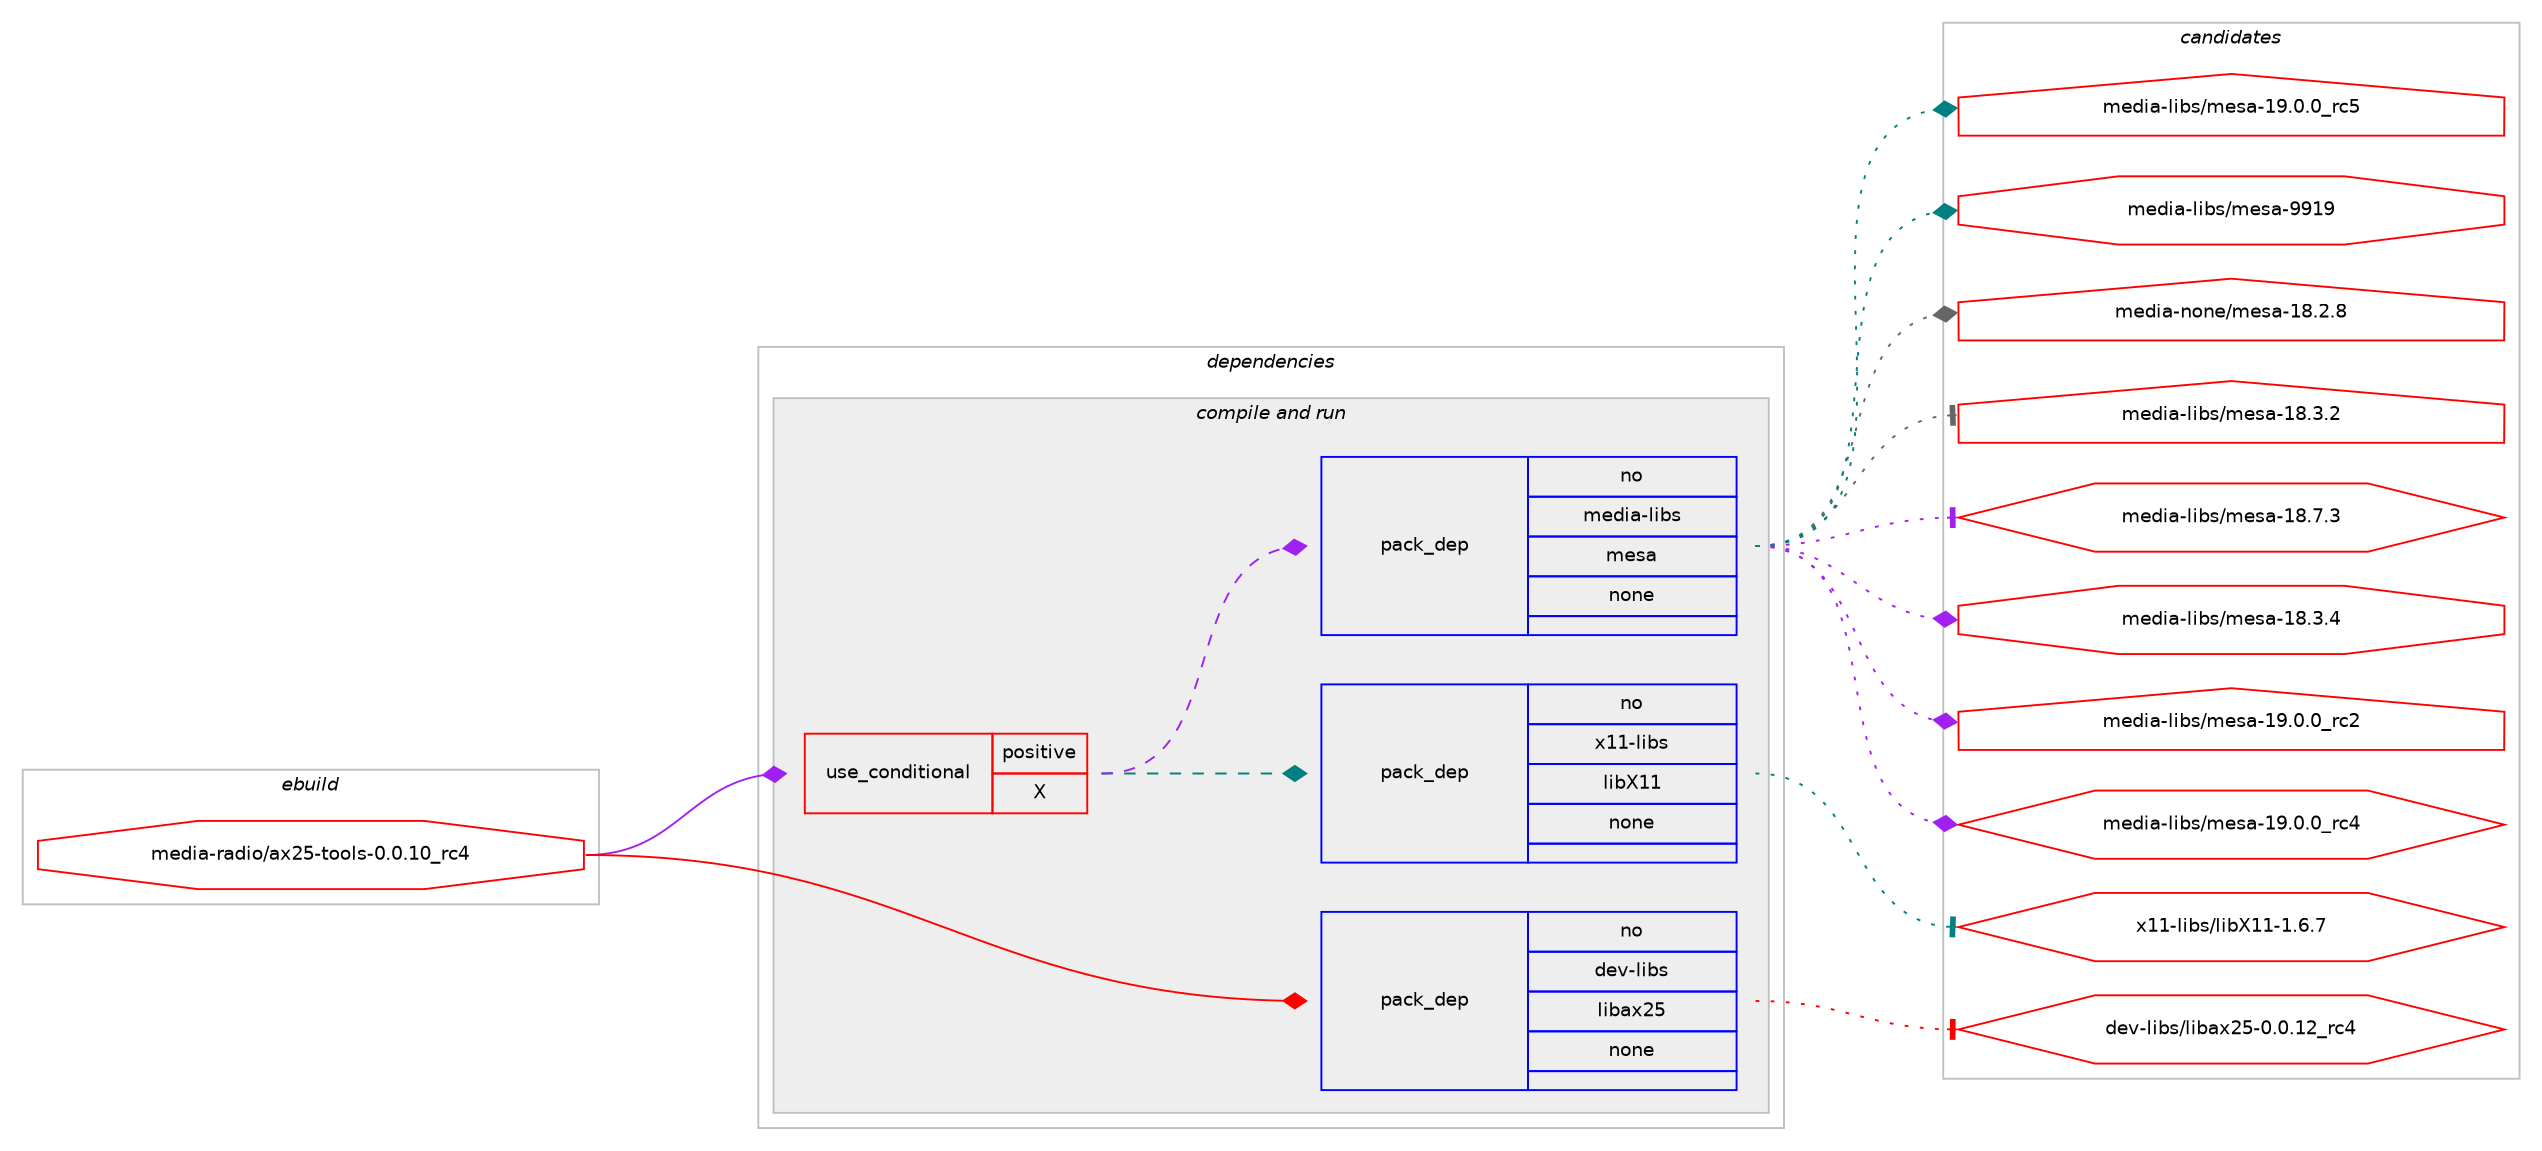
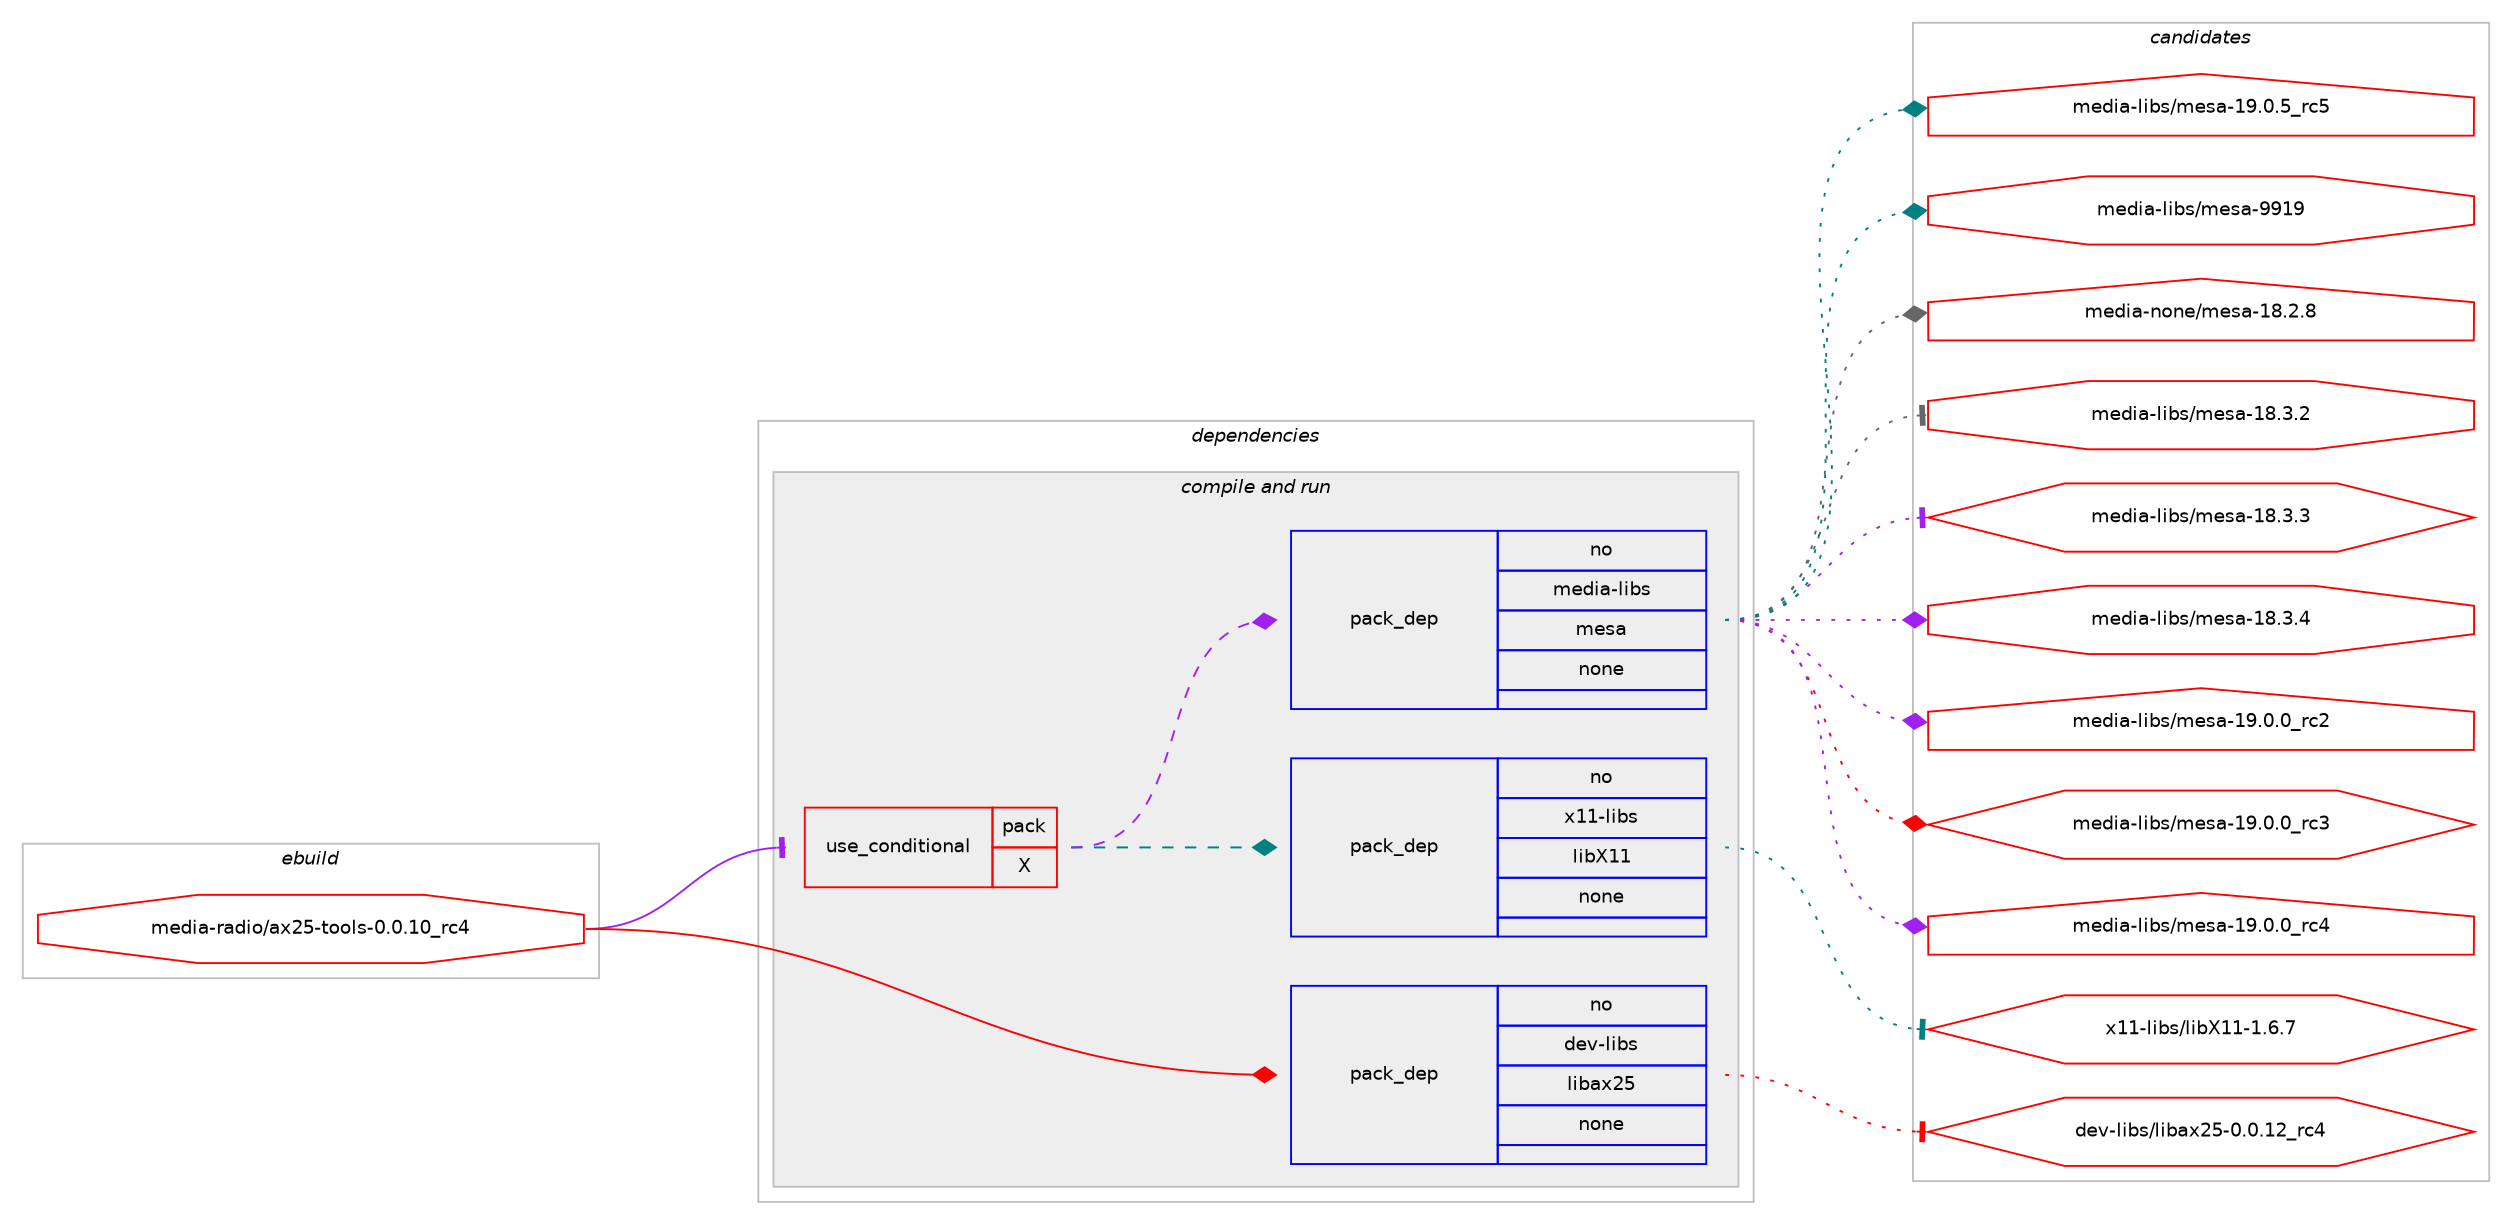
(2231, 108) -> (2201, 108)
(2231, 415) -> (2201, 415)
(2231, 518) -> (2201, 518)
(1040, 753) -> (1025, 827)
(677, 821) -> (682, 891)
none -> (2201, 825)
(2231, 825) -> (2201, 927)
